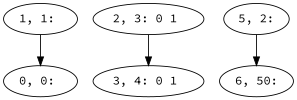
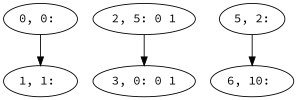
(149, 19) -> (144, 19)
(41, 46) -> (41, 46)
(149, 81) -> (144, 81)
(256, 81) -> (252, 81)
